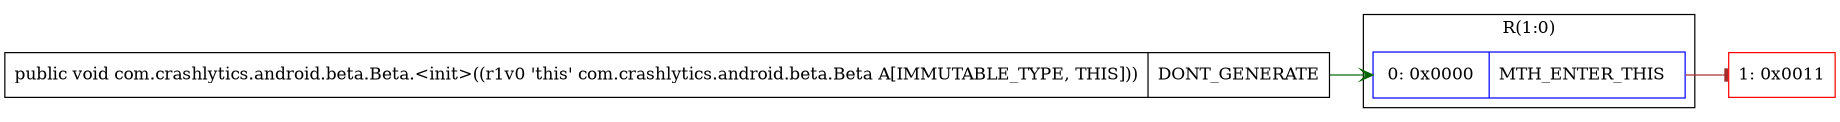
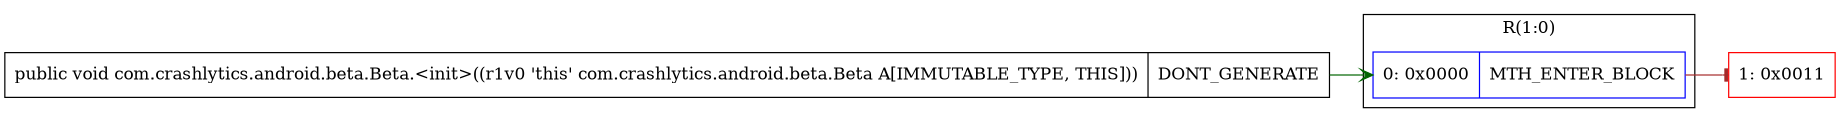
(1582, 74) -> (1582, 74)
